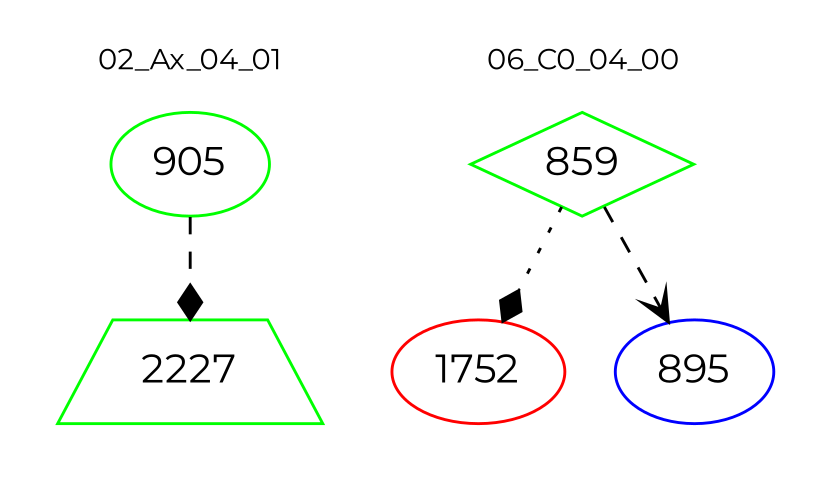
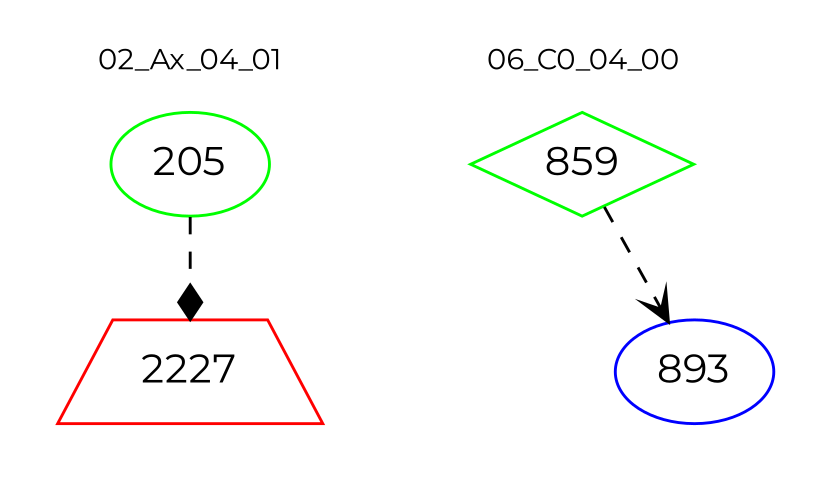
(190, 164) -> (190, 164)
(190, 372) -> (190, 372)
(478, 372) -> none
(695, 372) -> (695, 372)
